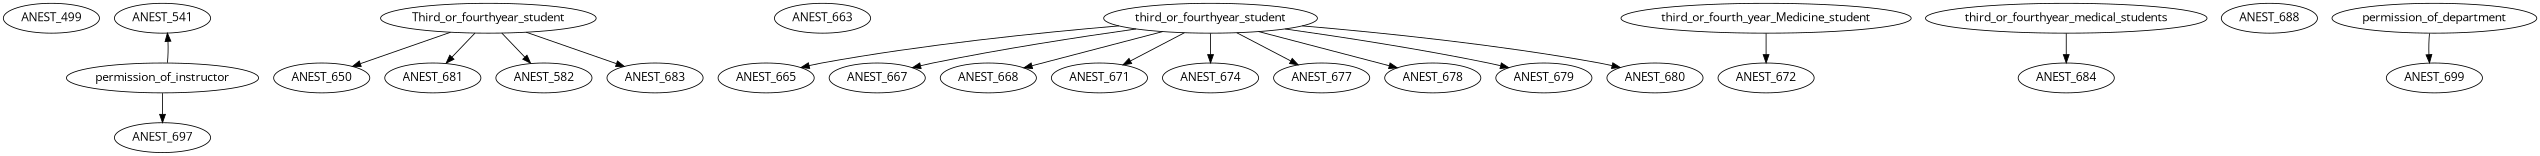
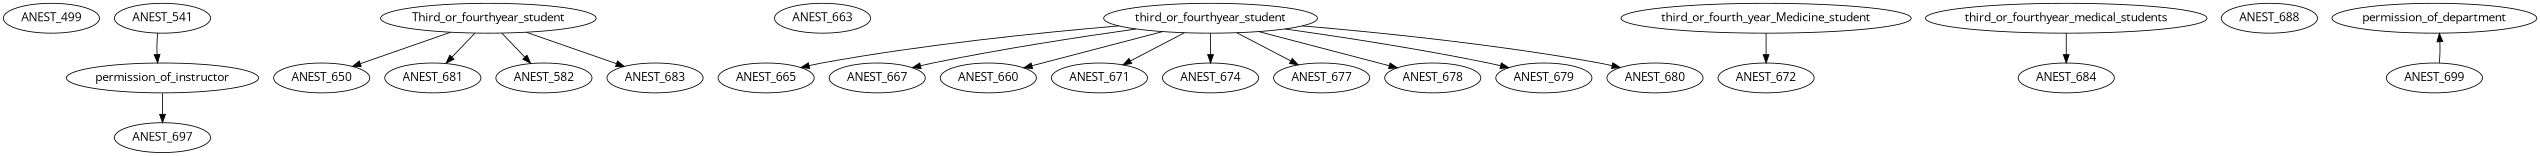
(2429, 44) -> (2440, 52)
(168, 52) -> (157, 44)
(988, 78) -> (988, 78)
